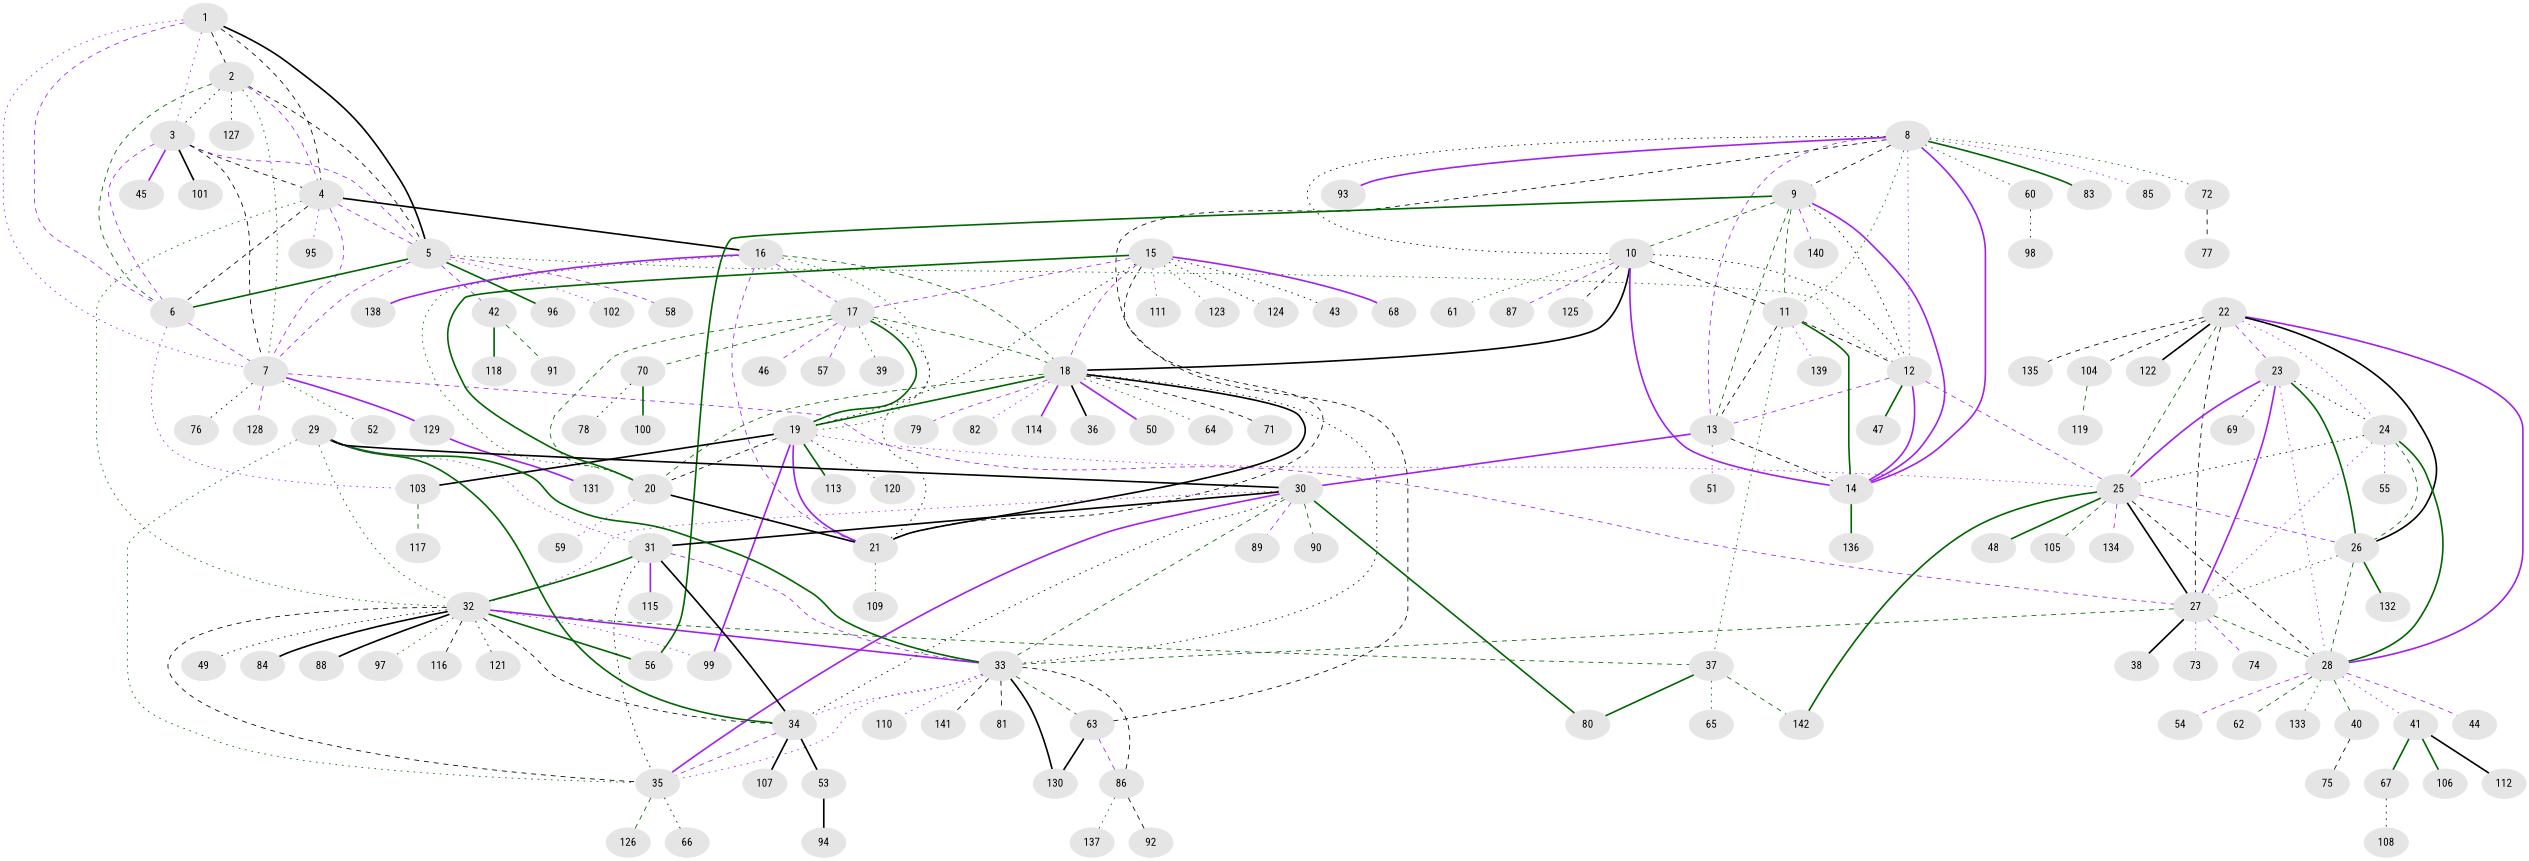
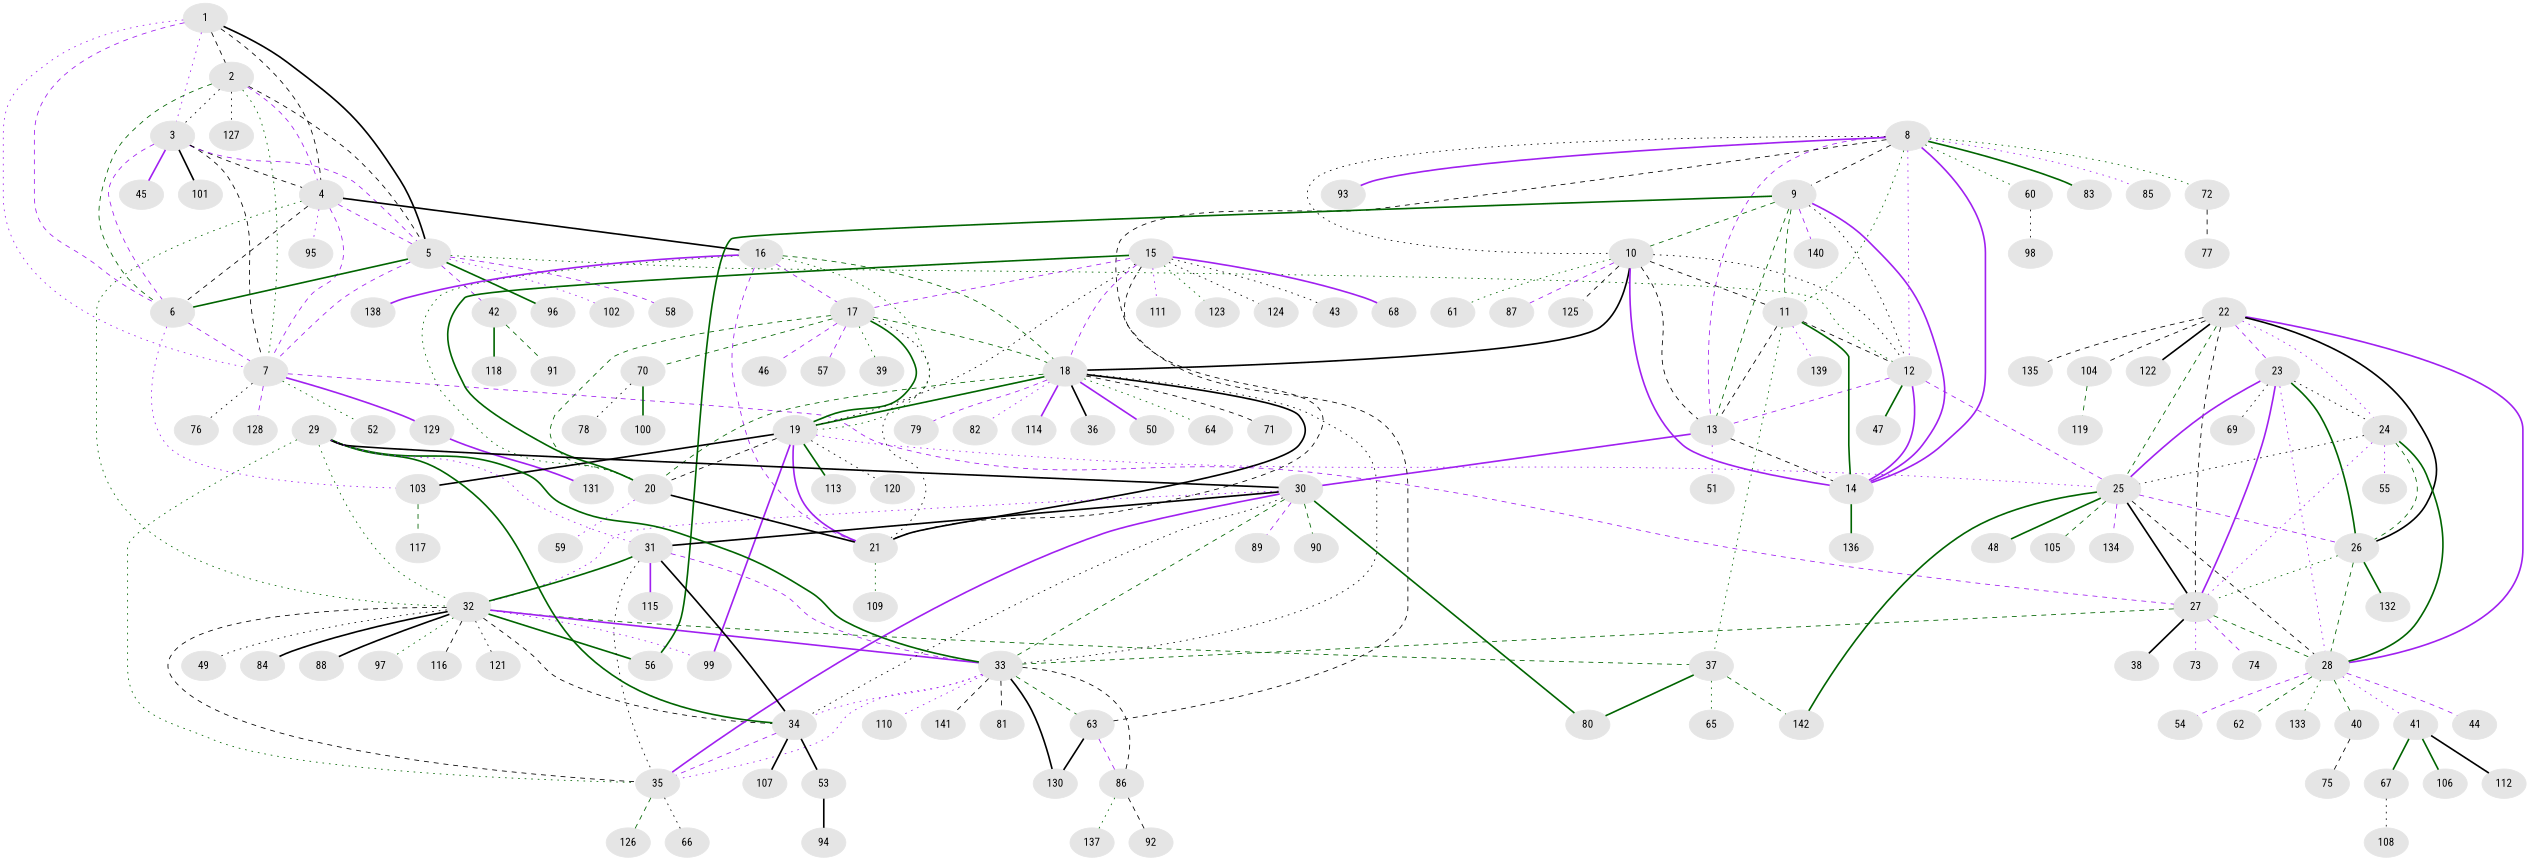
none -> (1662, 346)
